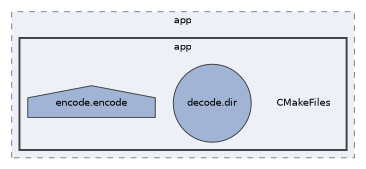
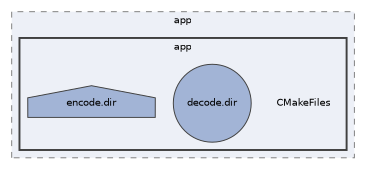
(92, 103) -> (92, 103)
